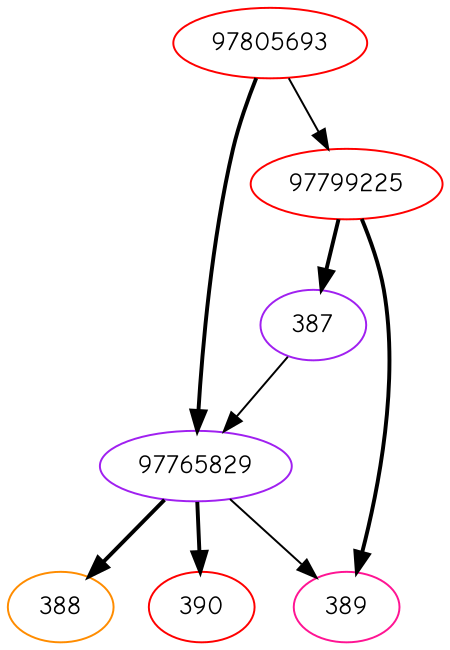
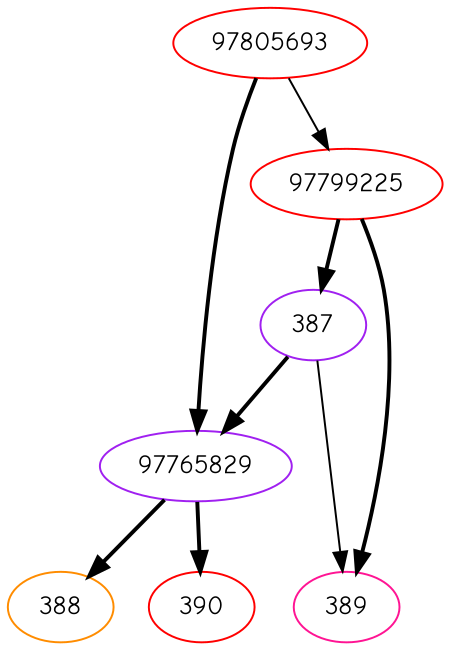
(262, 387) -> (262, 387)
(266, 532) -> (329, 456)
